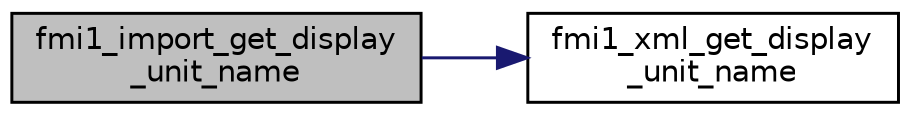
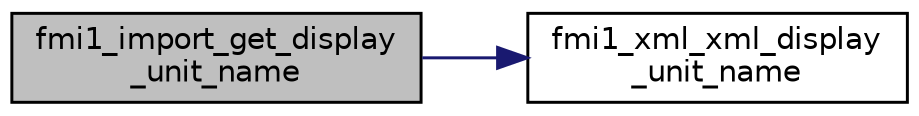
(713, 58) -> (718, 58)
